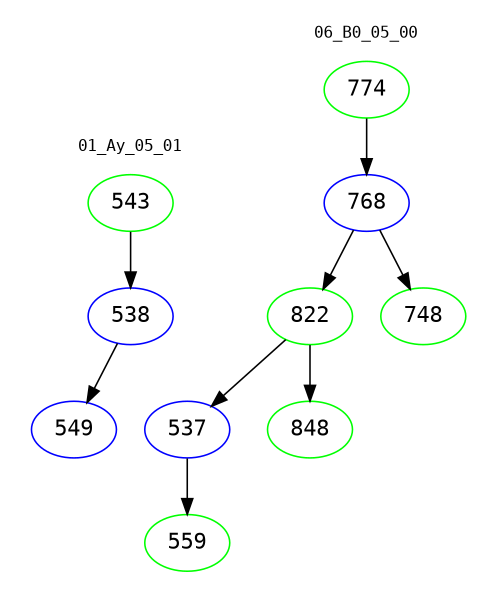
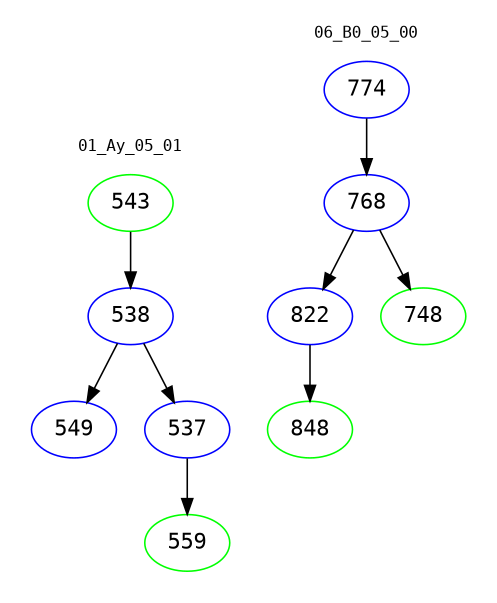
(367, 90) -> (367, 90)
(310, 316) -> (310, 316)
(265, 358) -> (155, 366)
